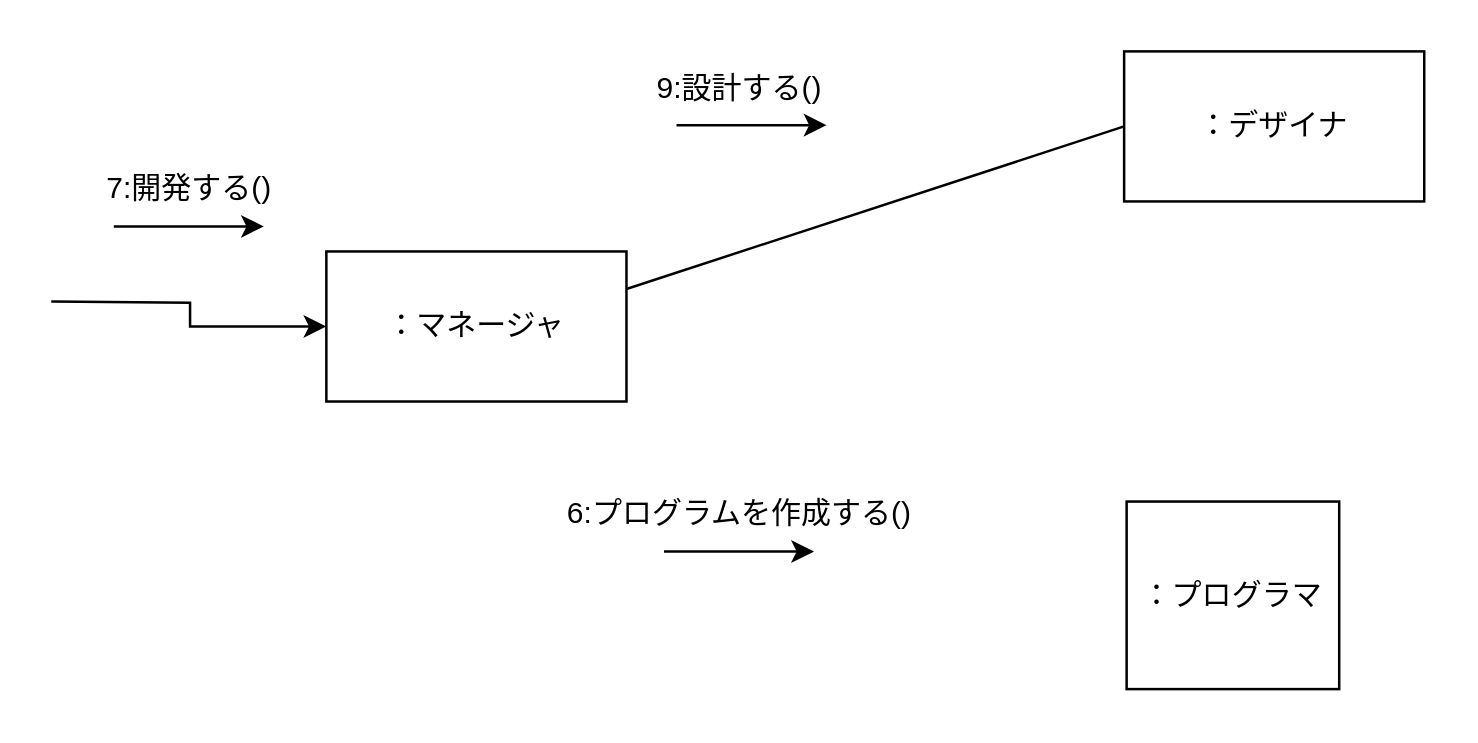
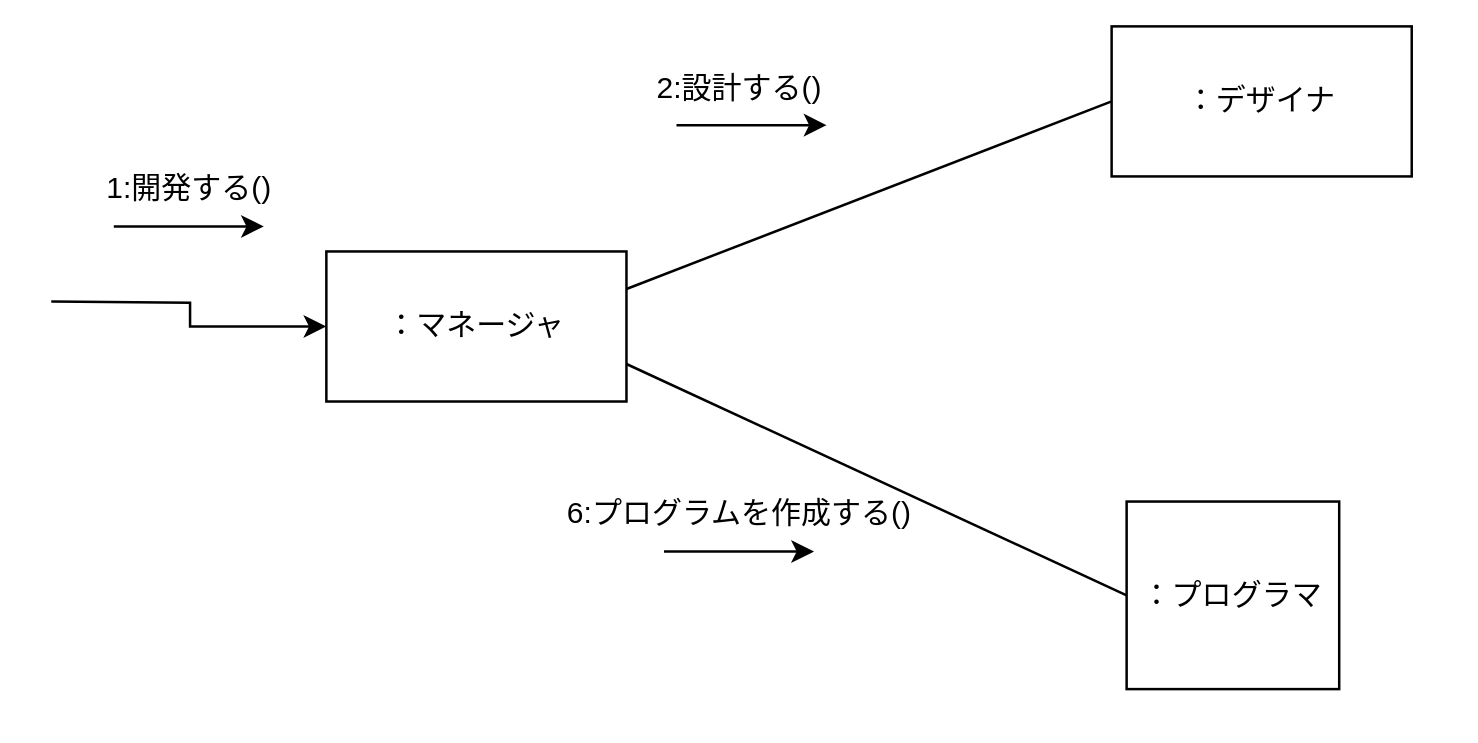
(740, 89) -> (740, 89)
(1274, 126) -> (1261, 101)
(190, 189) -> (190, 189)
none -> (876, 479)
